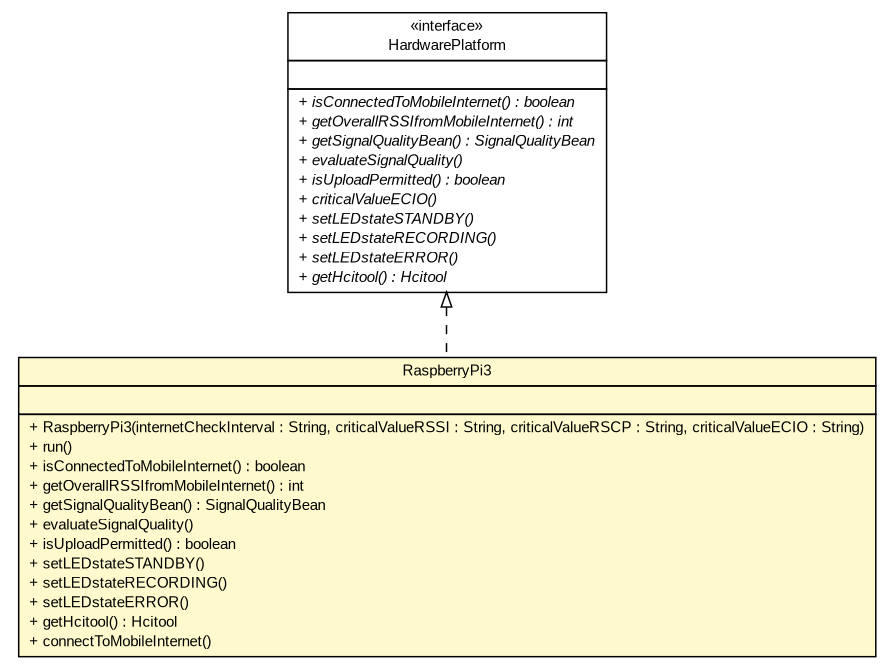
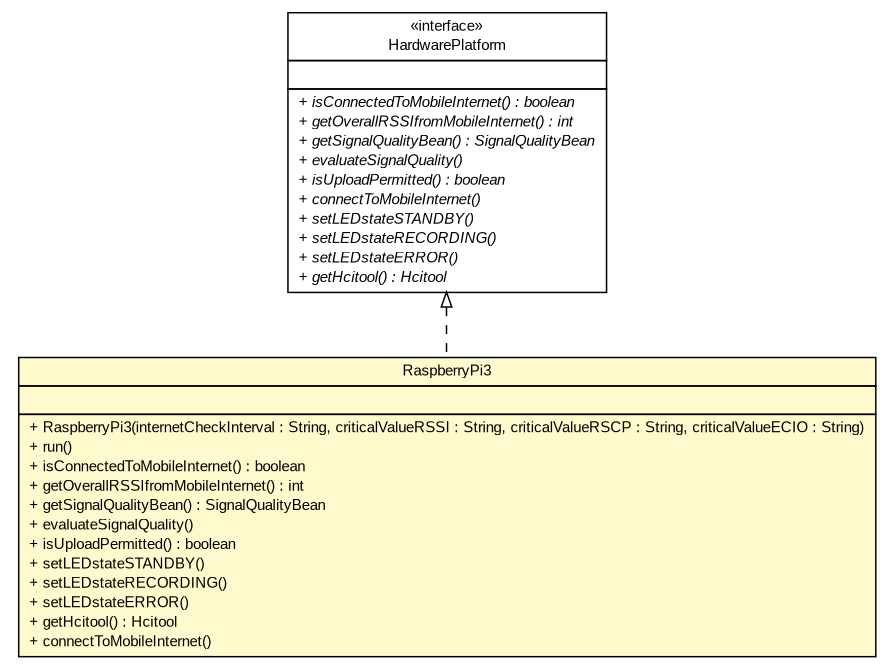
(368, 200) -> (390, 200)
